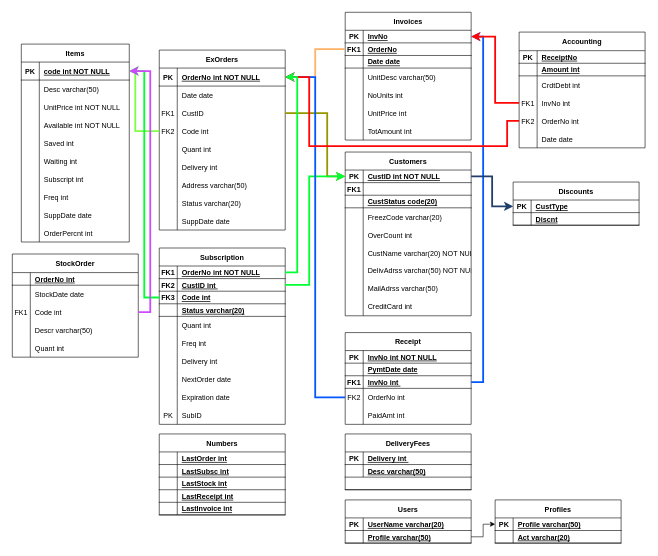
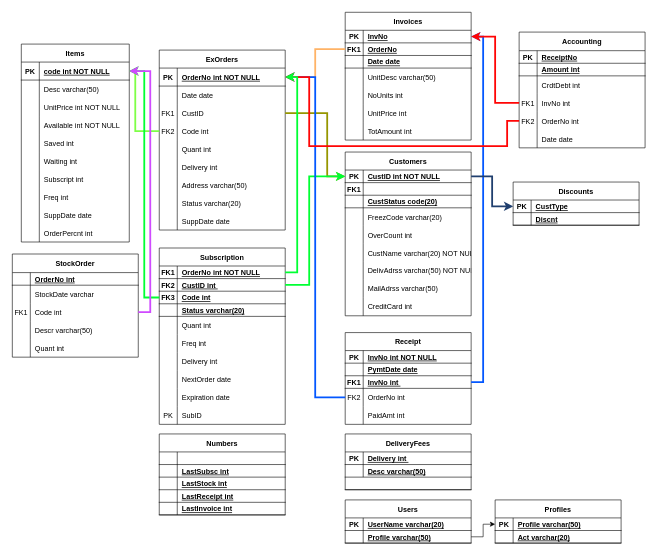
(62, 295) -> (68, 295)
(231, 458) -> none
